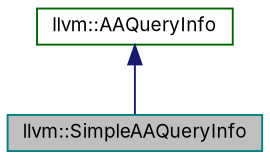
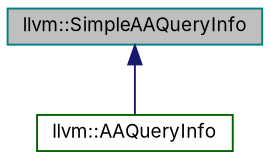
(135, 90) -> (135, 90)
